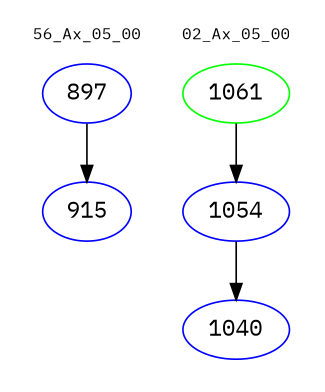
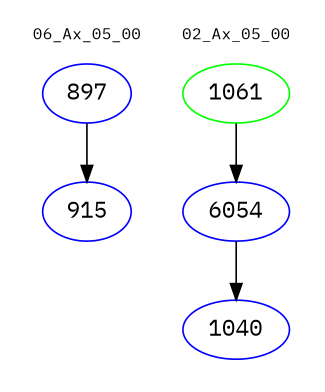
(88, 35) -> (88, 35)
(236, 212) -> (236, 212)
